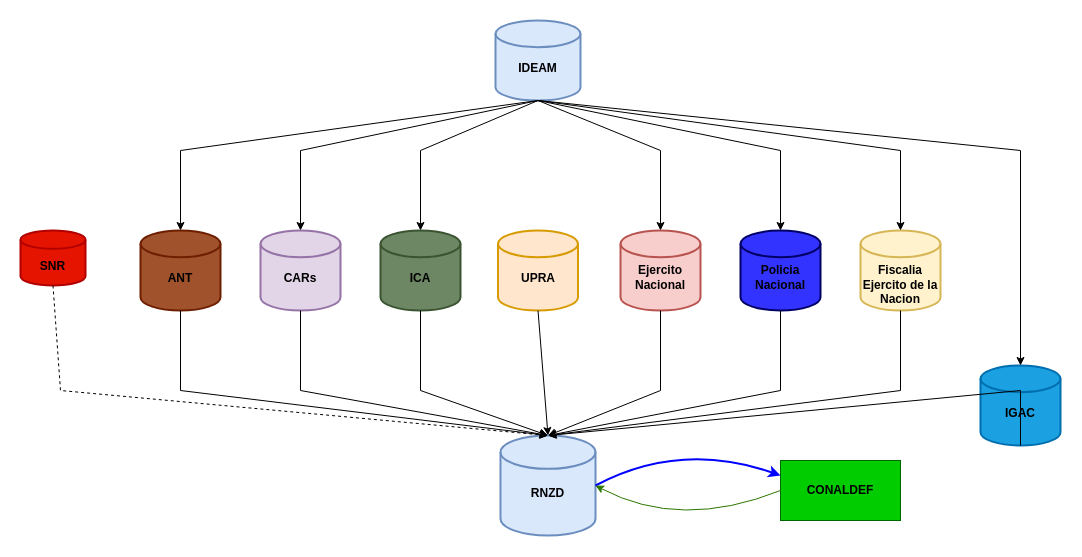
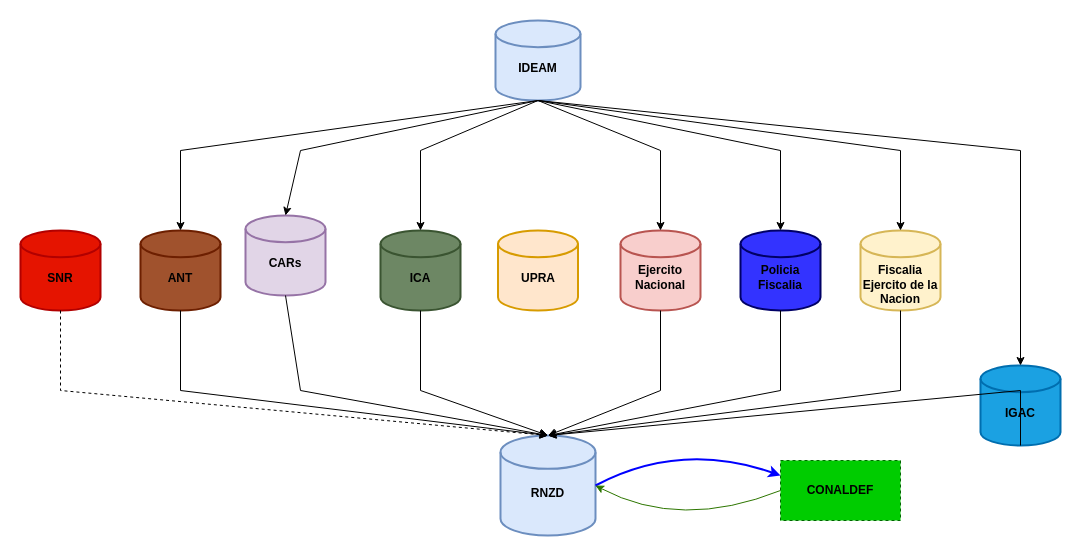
(53, 258) -> (61, 271)
(301, 271) -> (286, 256)
(781, 271) -> (781, 271)
(543, 369) -> none
(841, 491) -> (841, 491)
